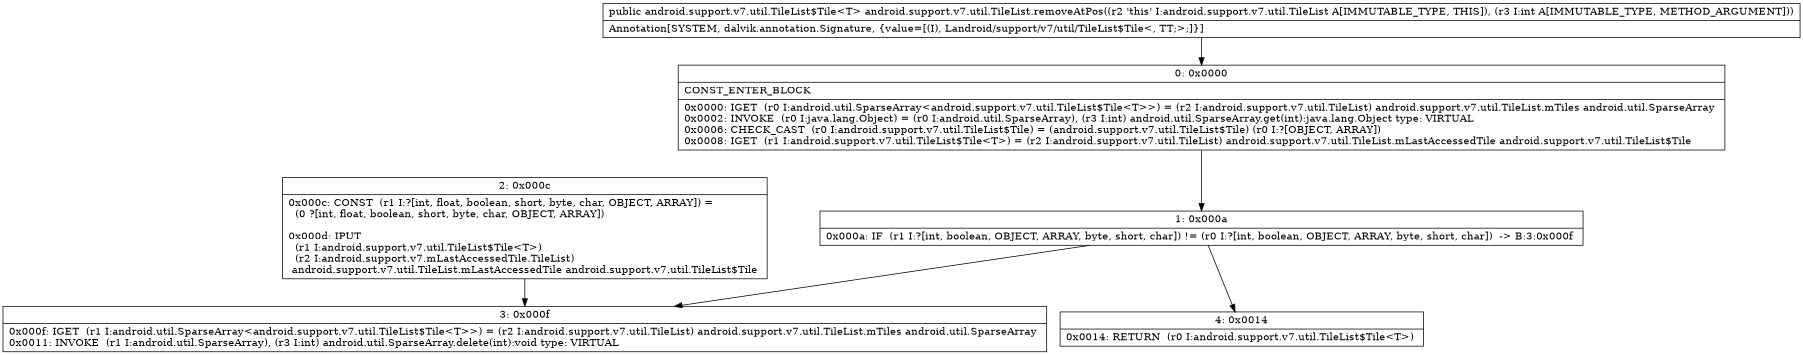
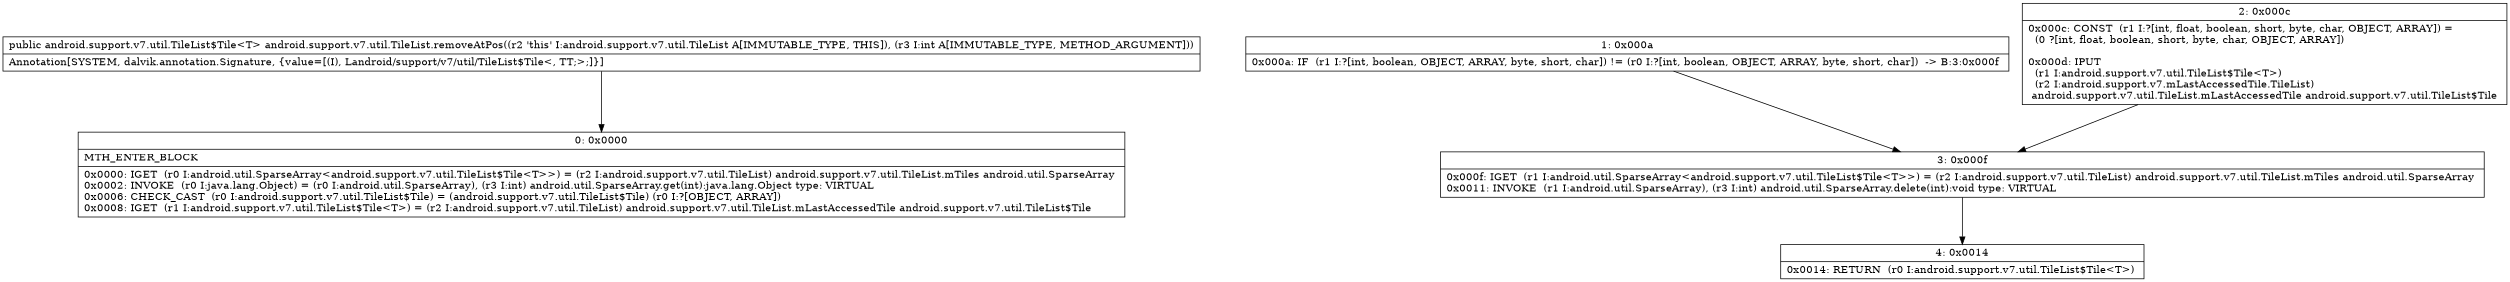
(748, 90) -> (141, 157)
(1202, 177) -> none
(1220, 275) -> (1962, 217)
